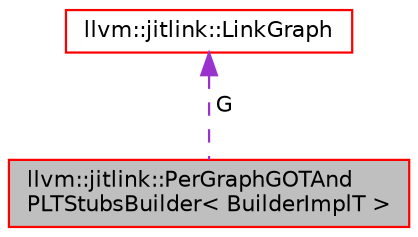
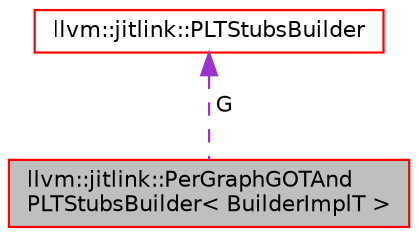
(209, 31) -> (209, 31)
